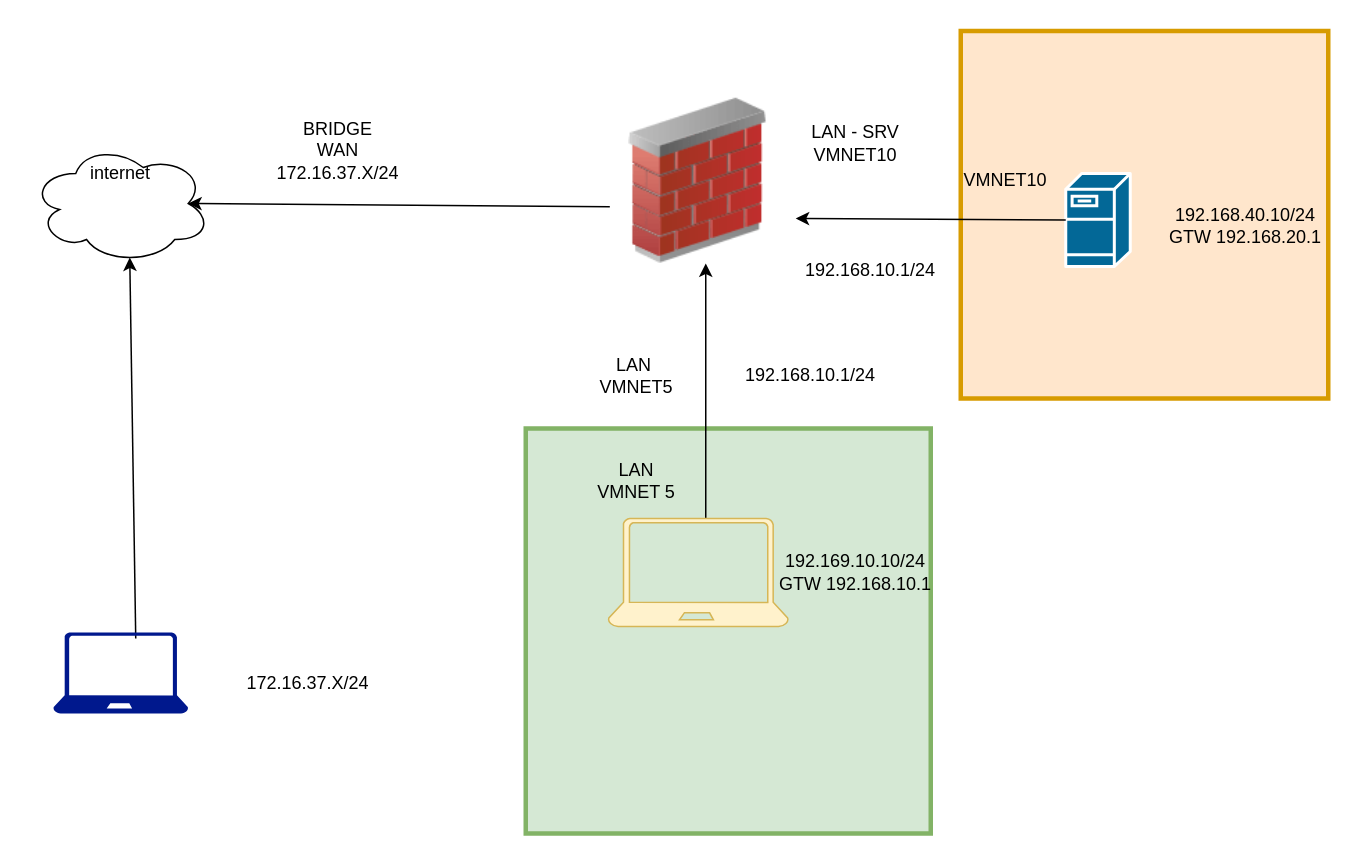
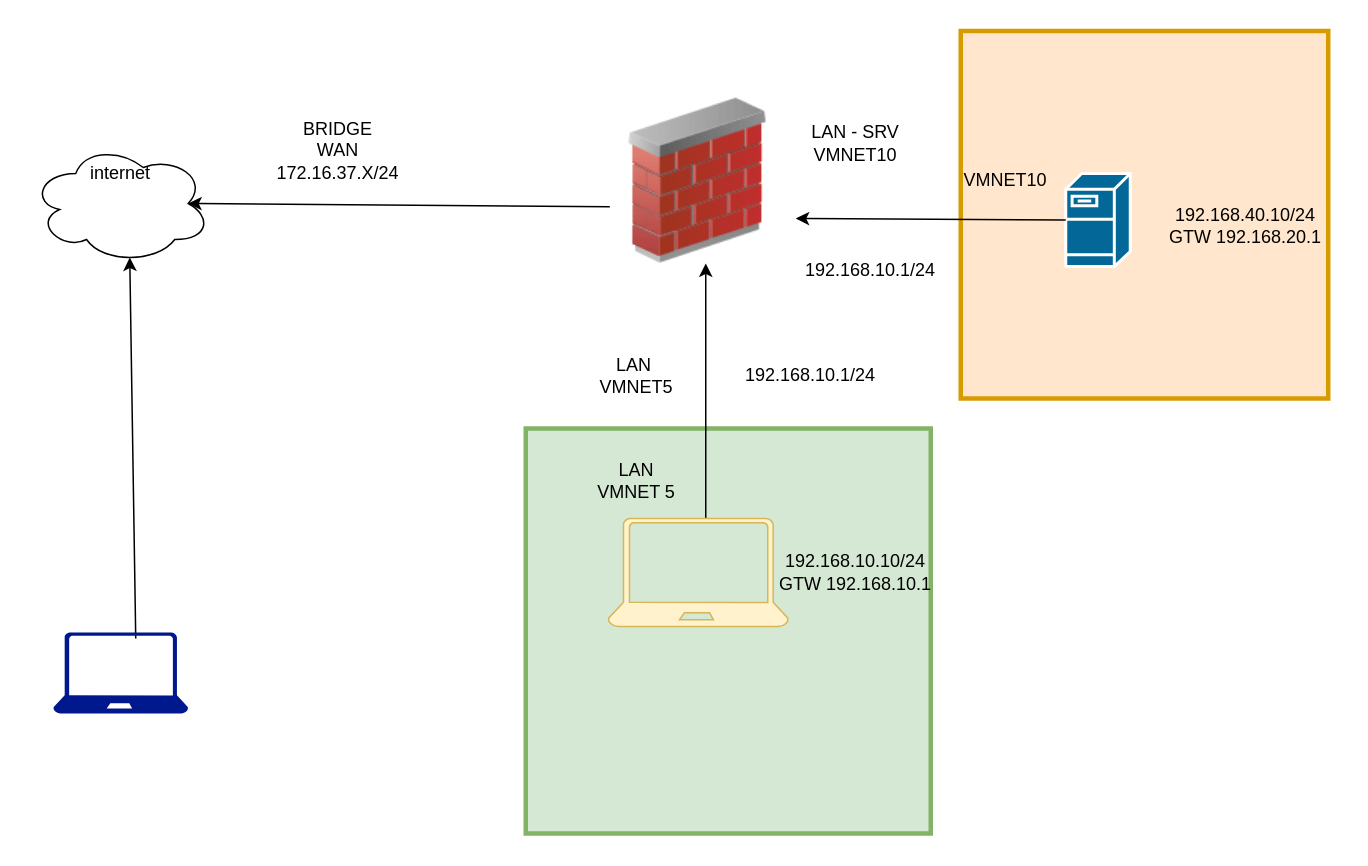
(856, 572) -> (856, 572)
(308, 683) -> none
